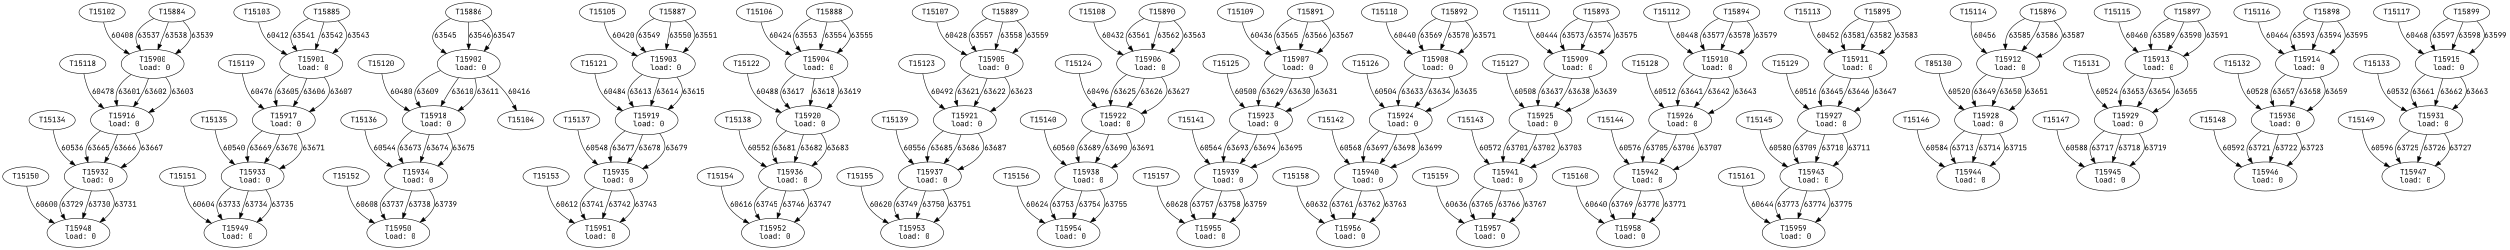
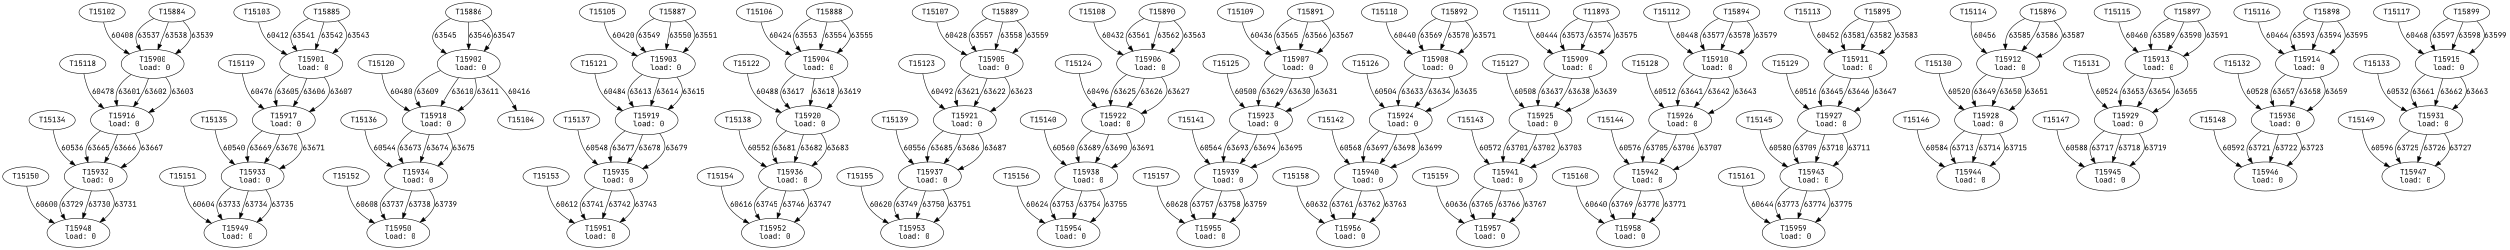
(1596, 12) -> (1596, 12)
(1938, 64) -> (1938, 64)
